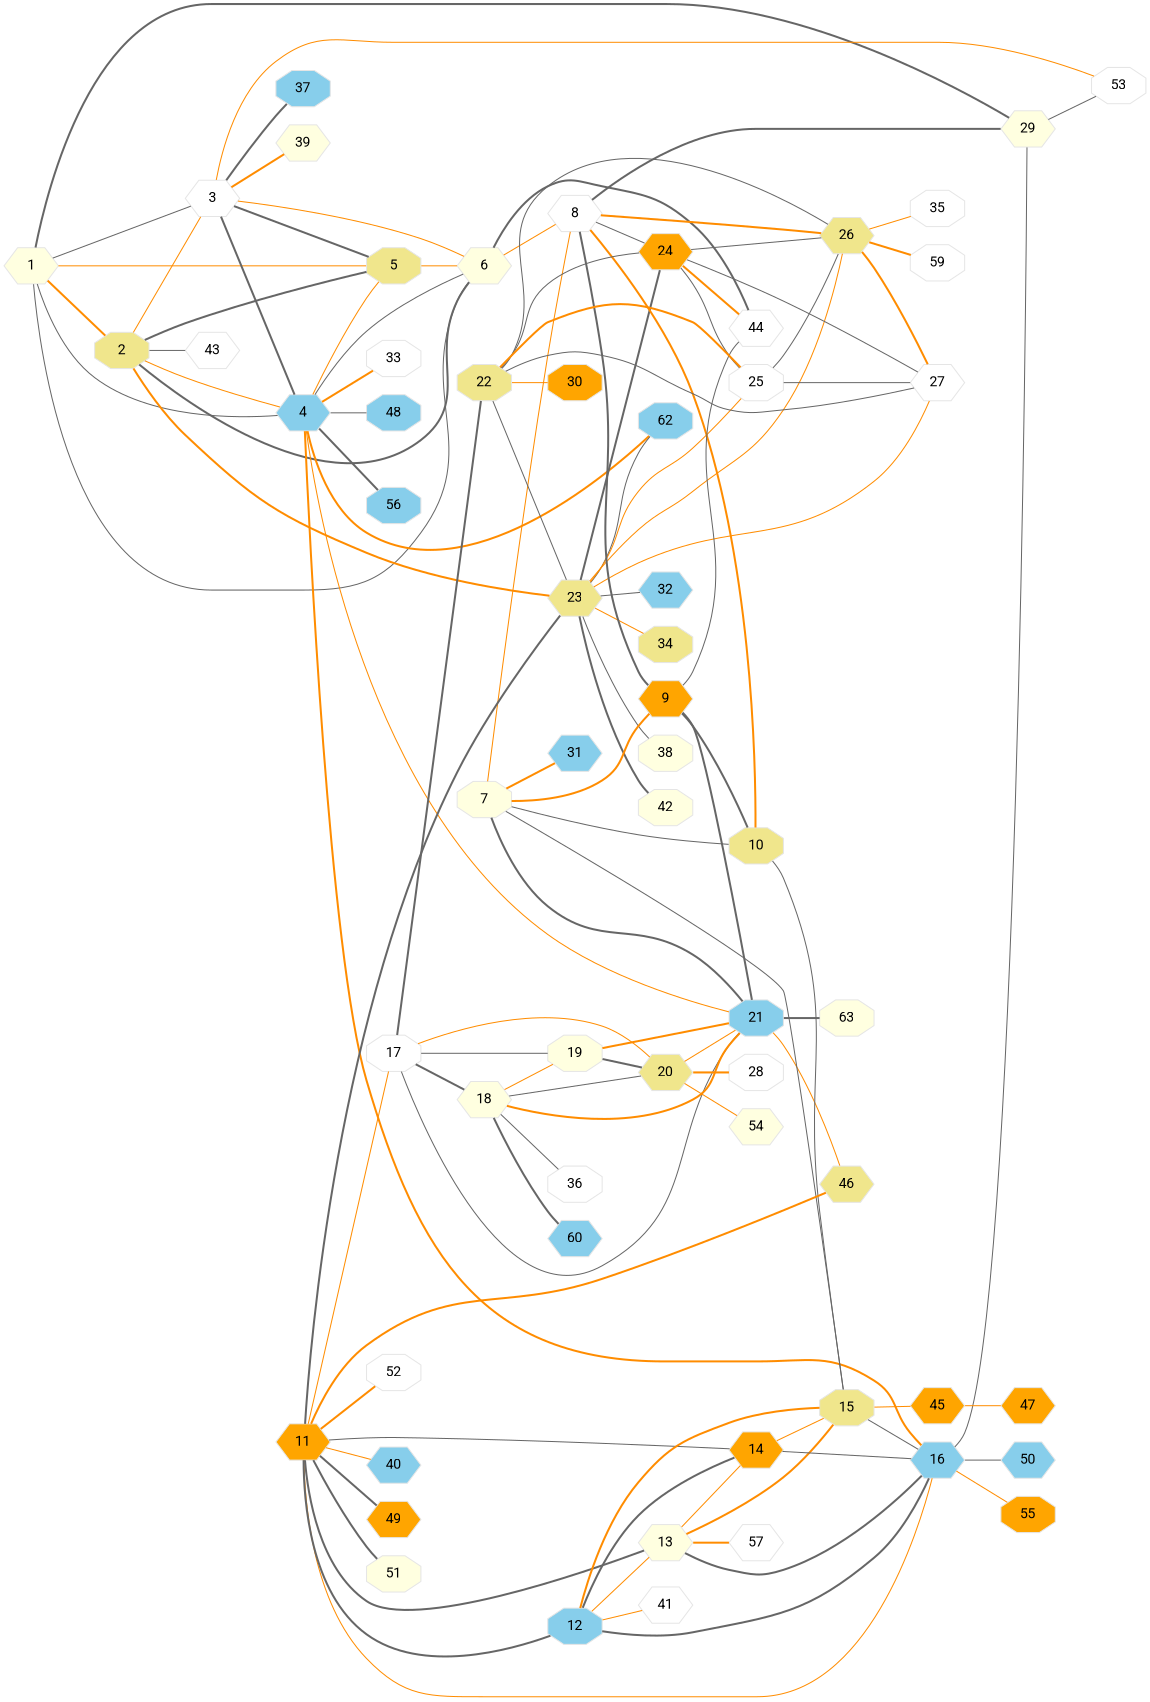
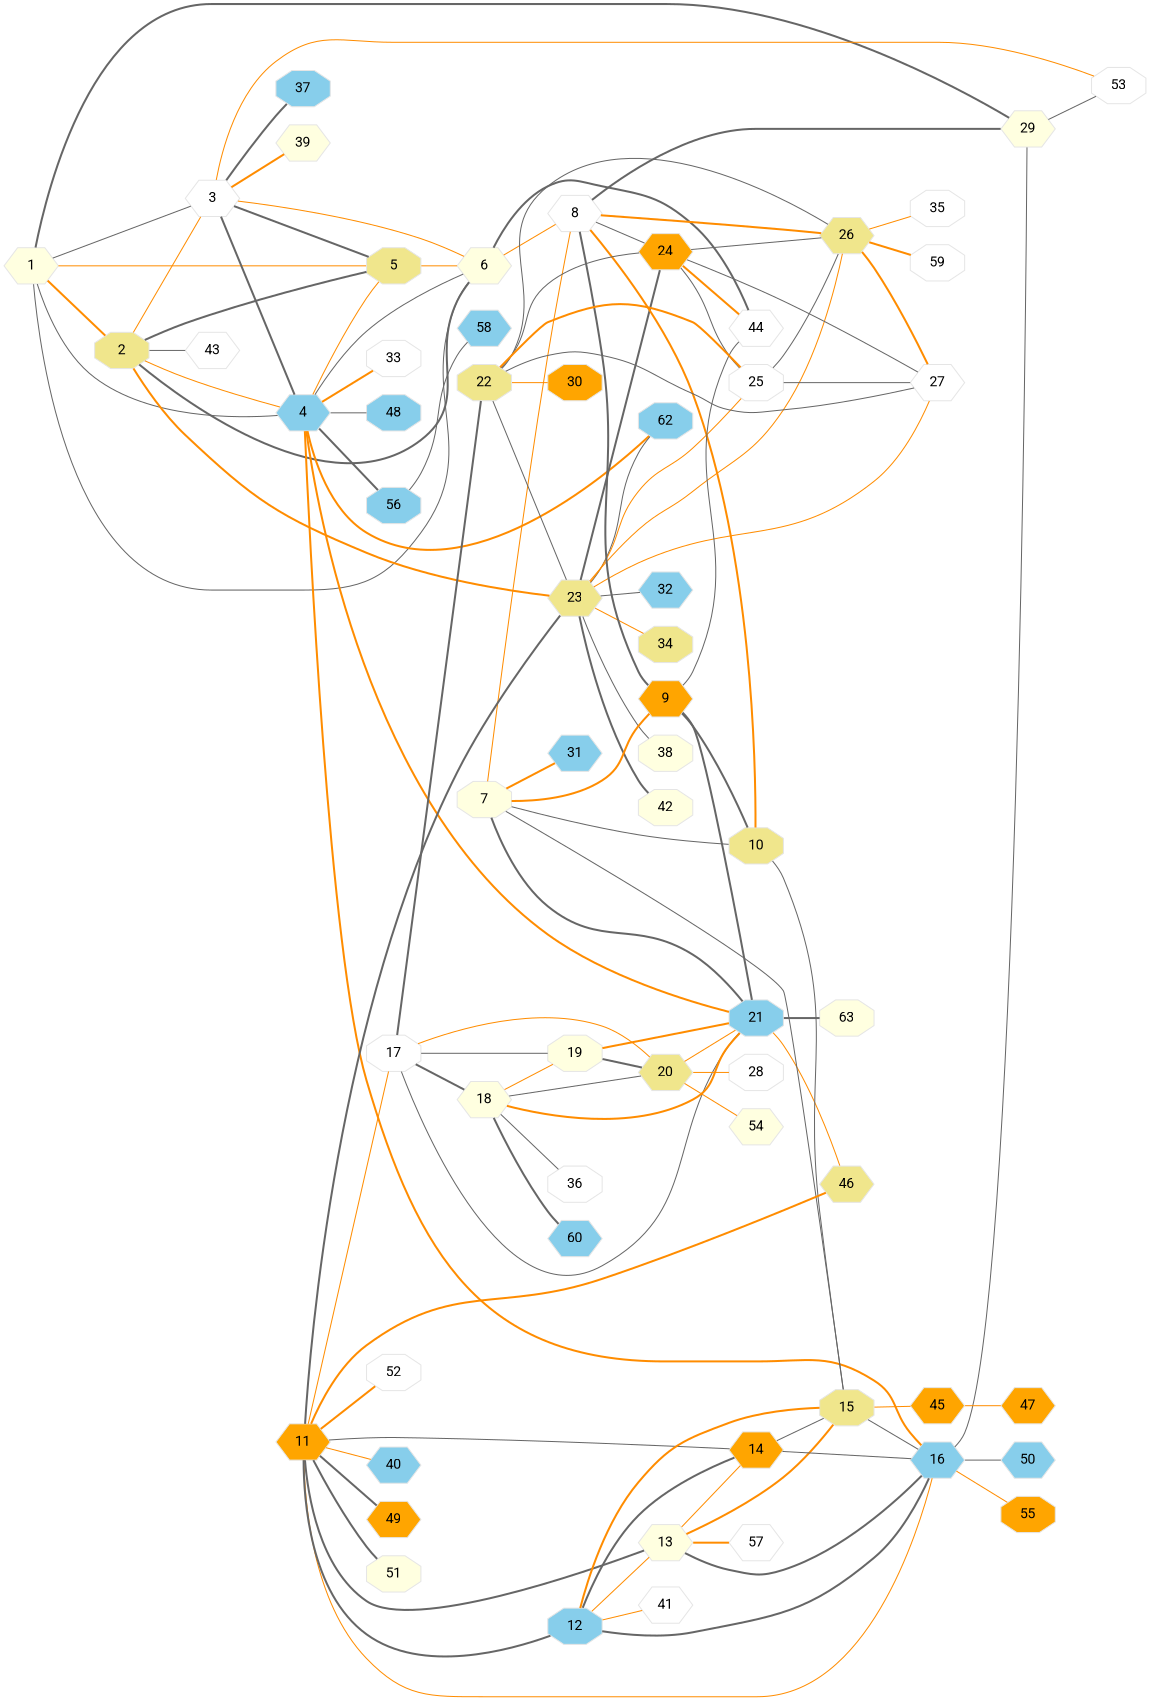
none -> (484, 328)
(417, 777) -> (417, 777)
(706, 1072) -> (706, 1072)
(800, 1429) -> (800, 1429)
